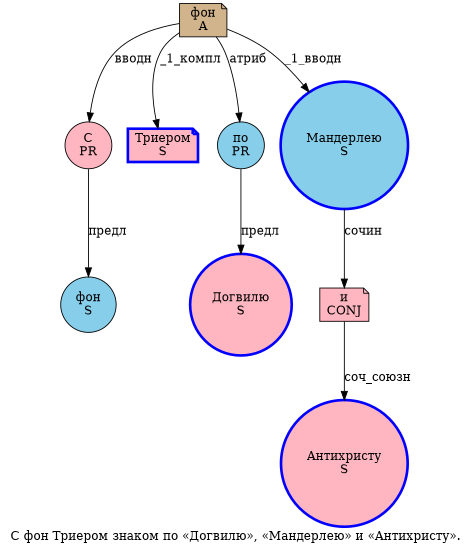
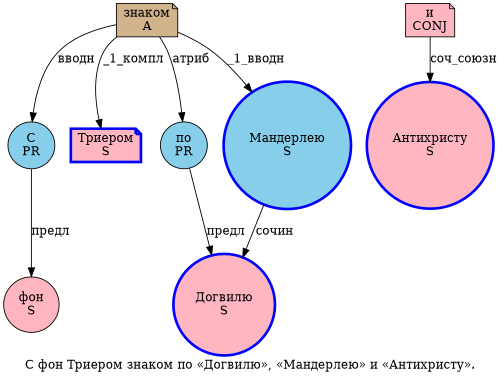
(203, 20) -> (147, 20)
(88, 145) -> (31, 145)
(344, 244) -> (255, 227)
(88, 305) -> (31, 305)
